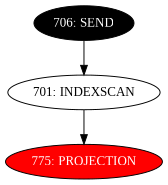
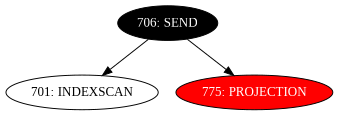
(84, 122) -> (207, 54)
